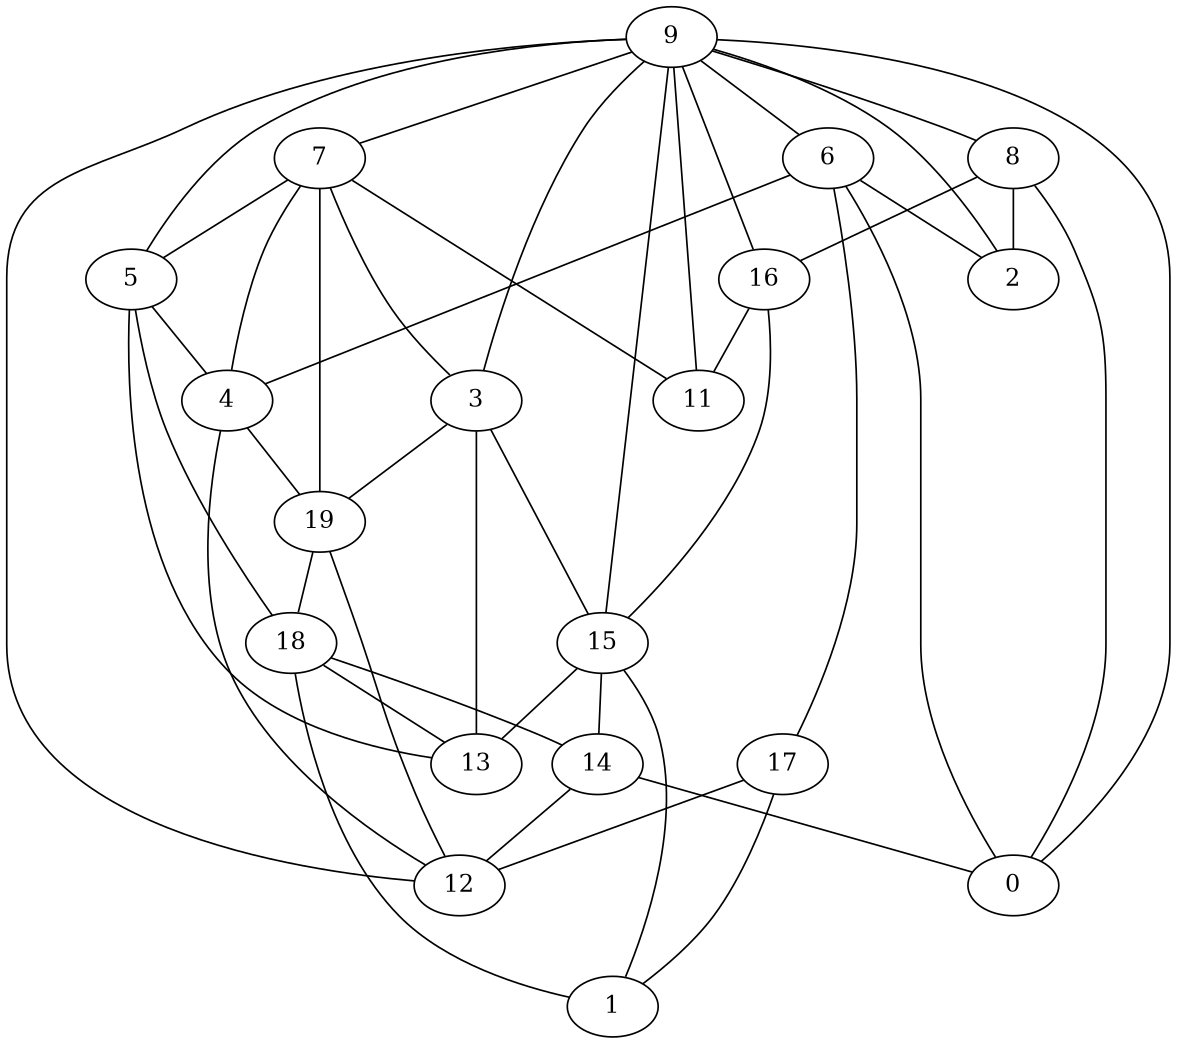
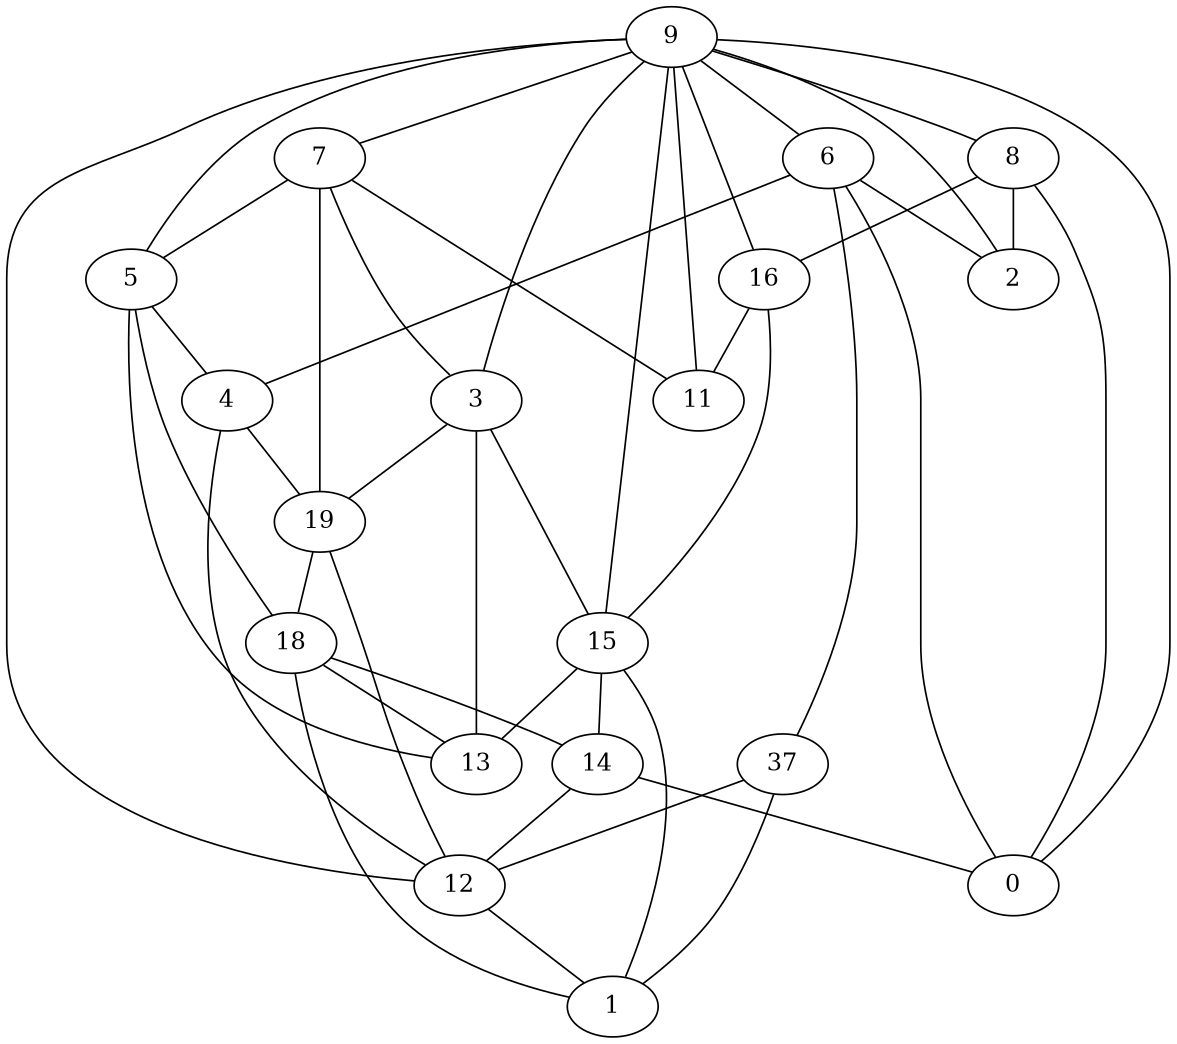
(255, 274) -> none
(783, 764) -> (783, 764)
none -> (536, 946)
